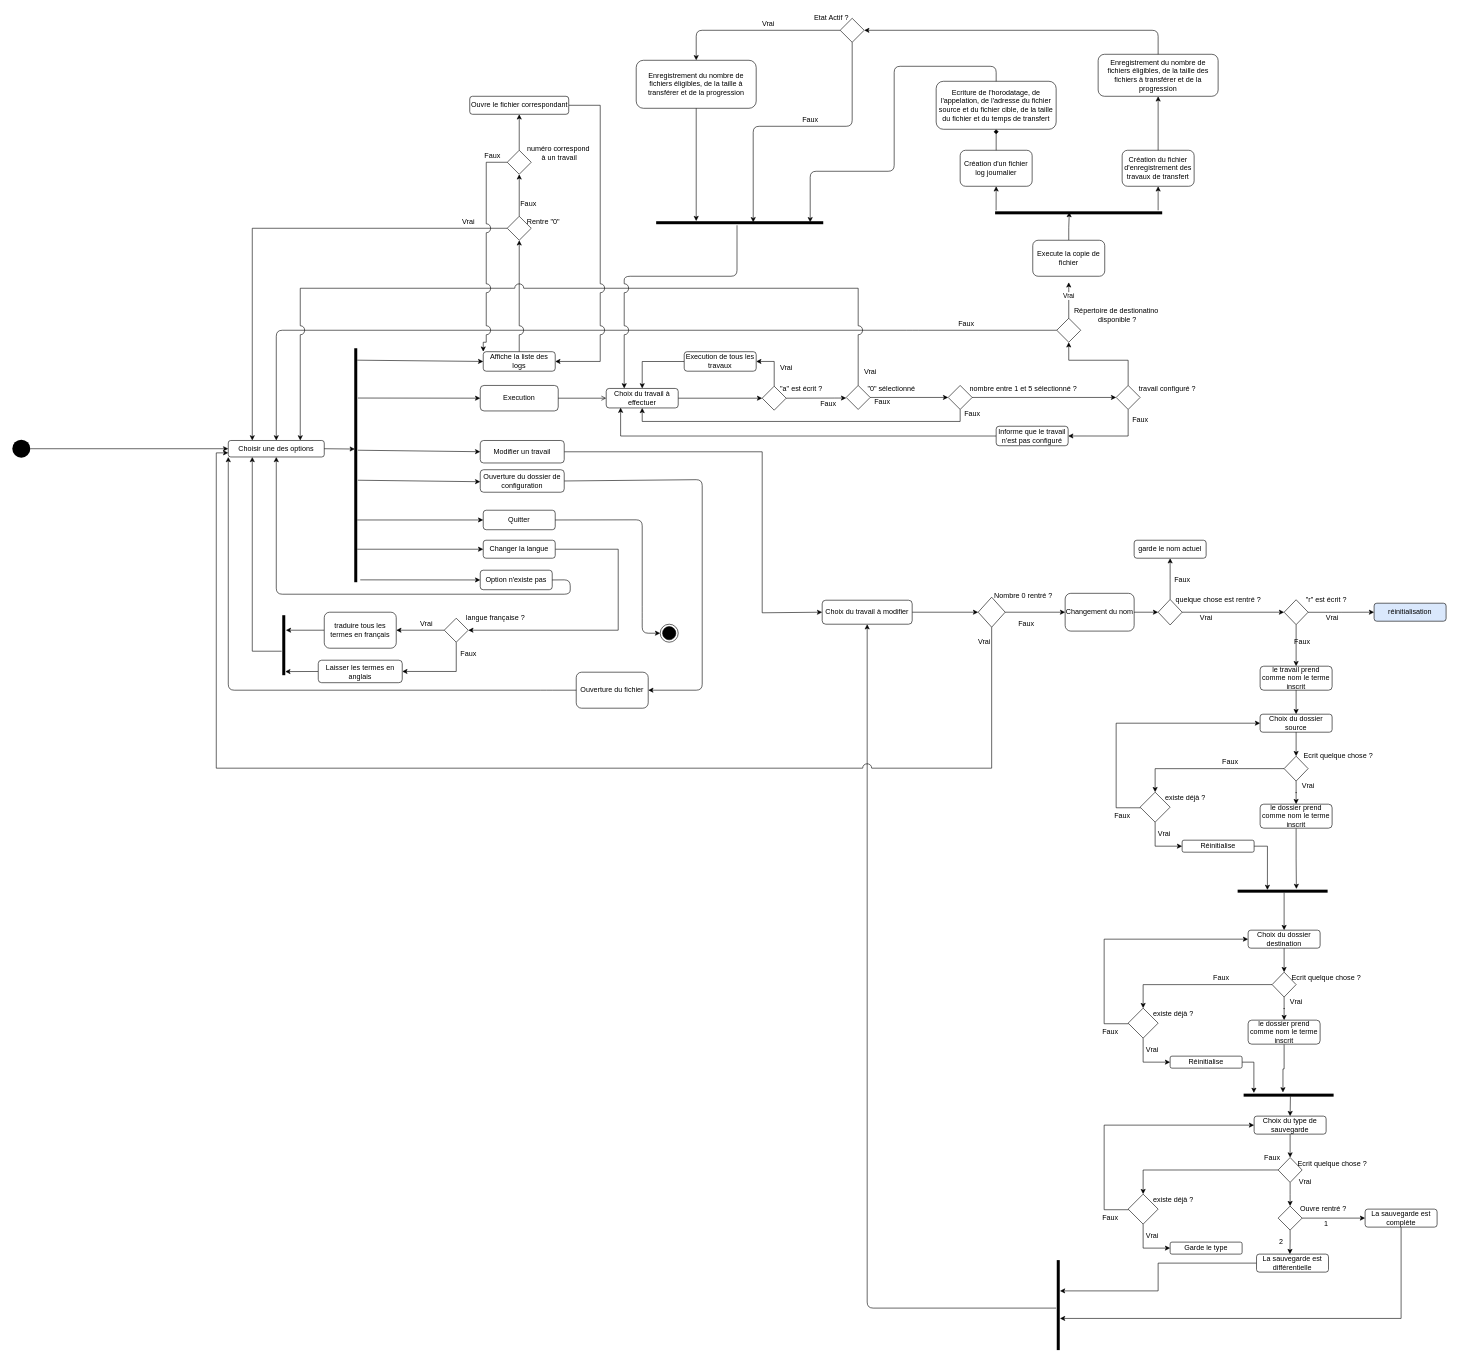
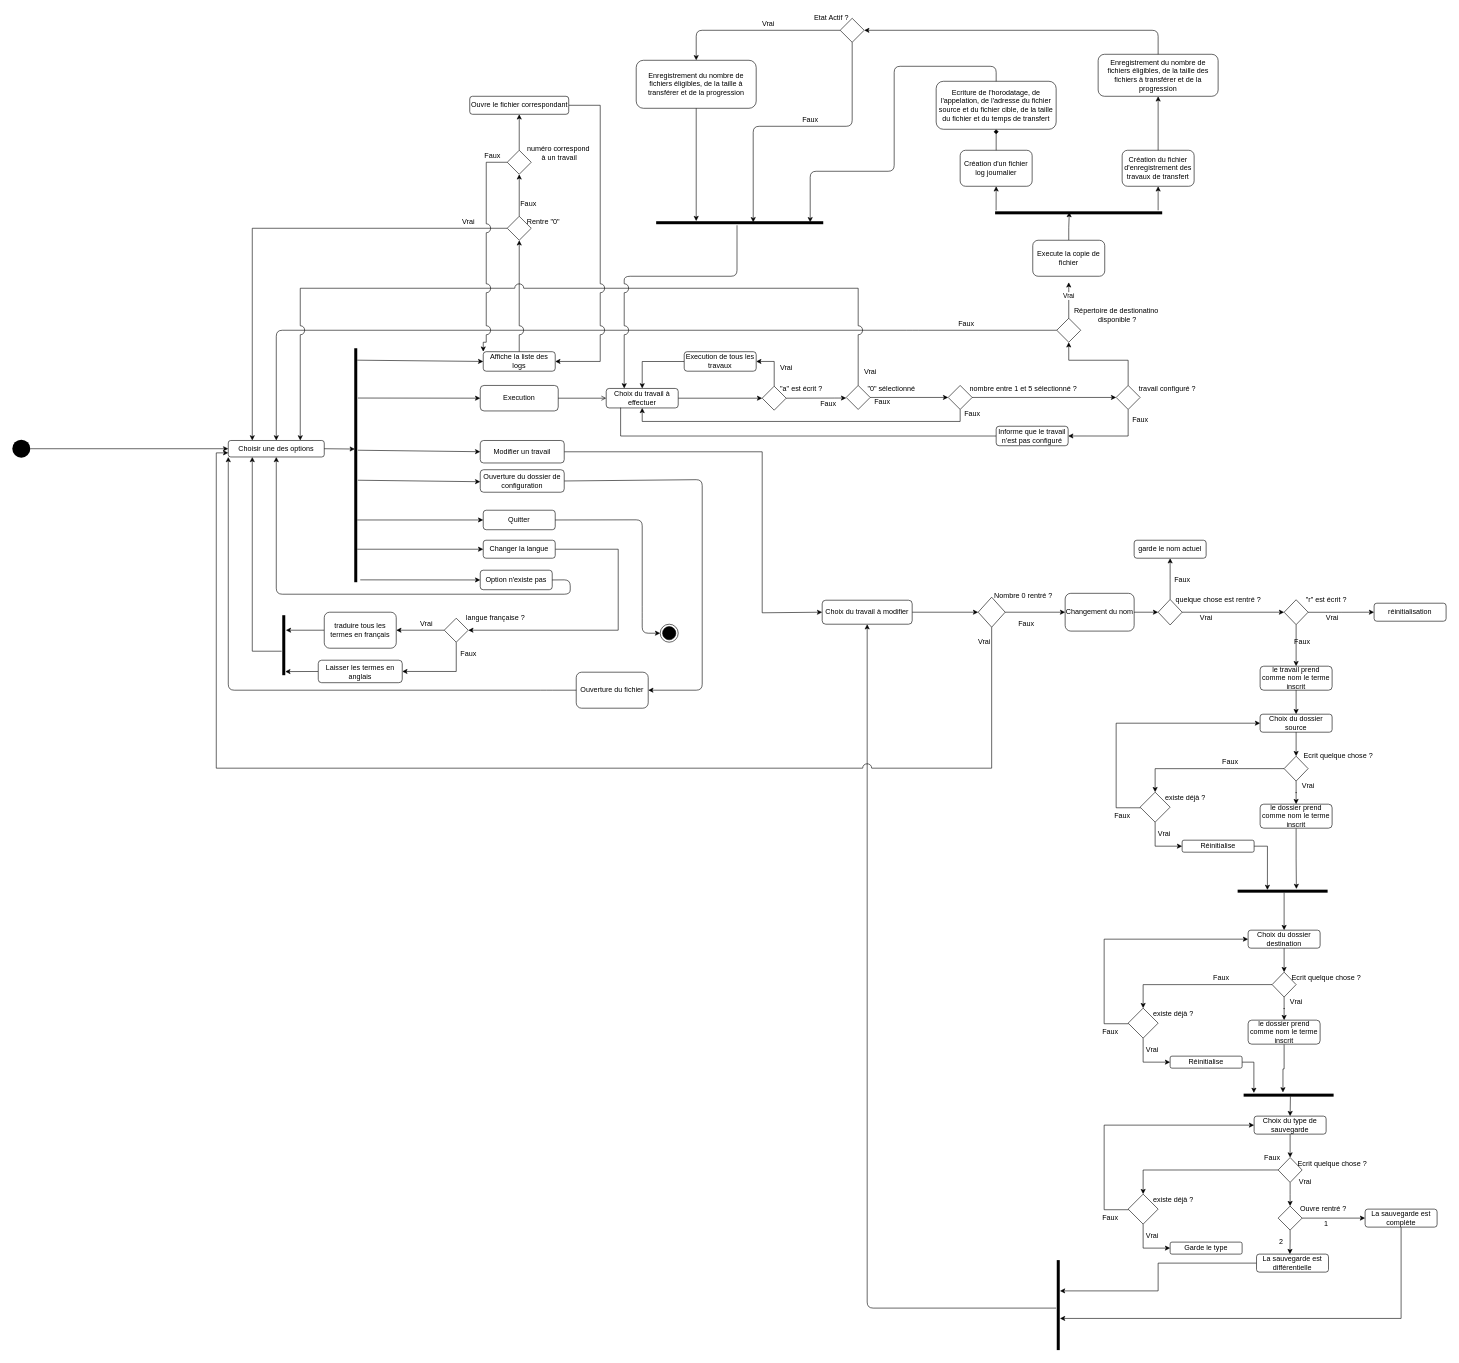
(621, 413) -> (621, 411)
(1410, 612) -> (1410, 612)
